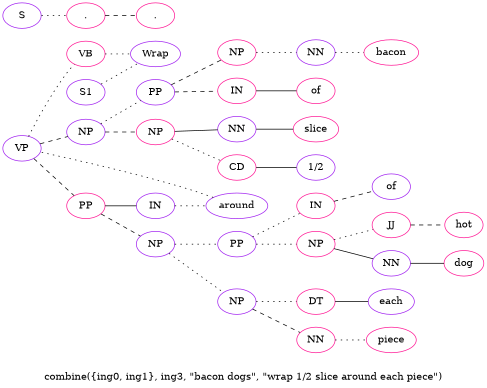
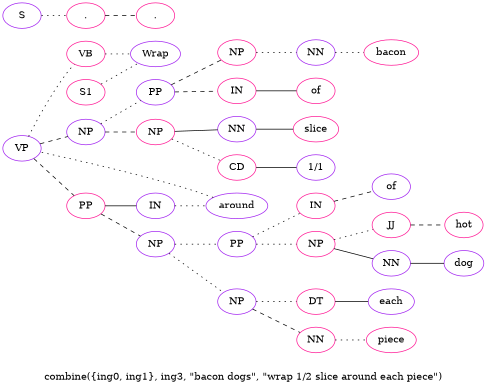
(86, 92) -> (86, 92)
(316, 167) -> (316, 167)
(464, 263) -> (464, 263)
